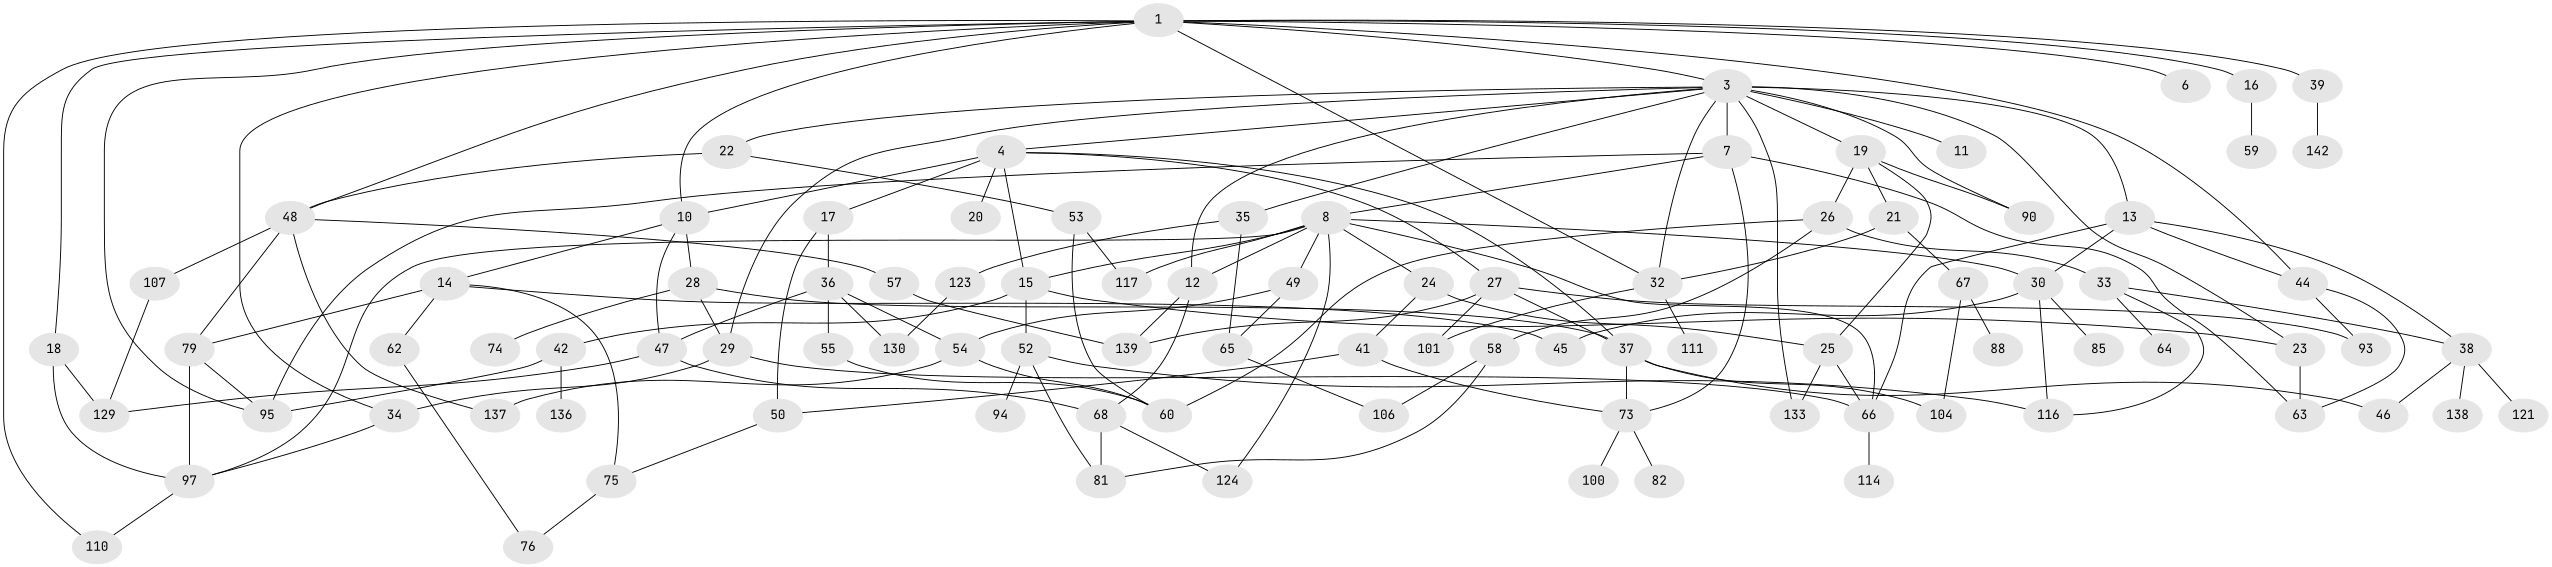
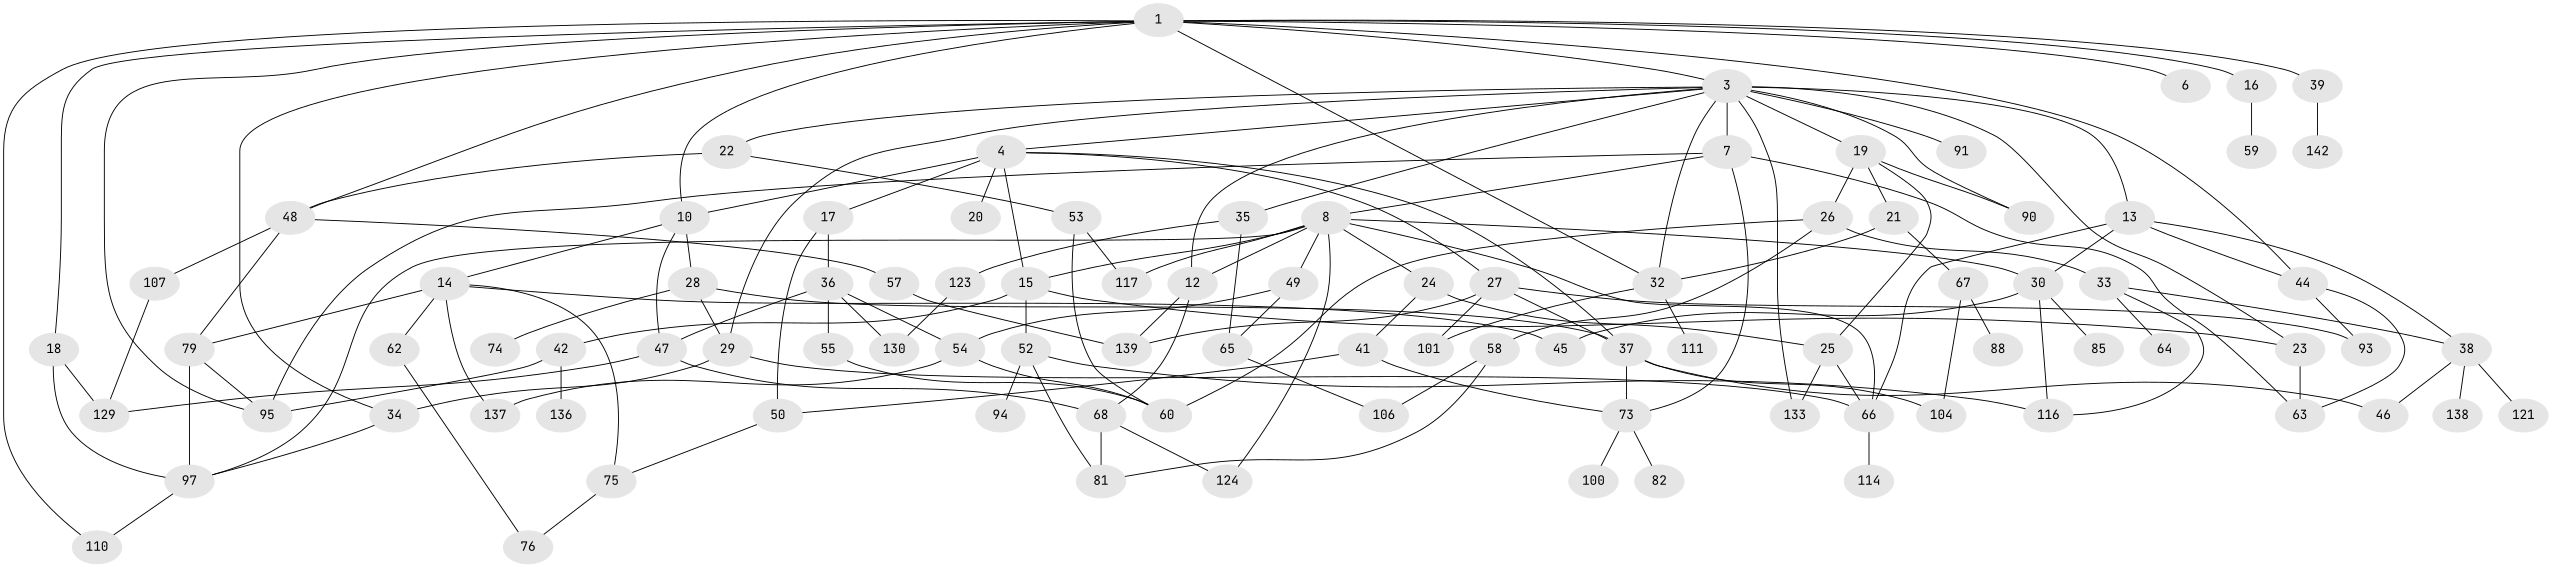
(1961, 152) -> (1961, 152)
(356, 360) -> (457, 353)
